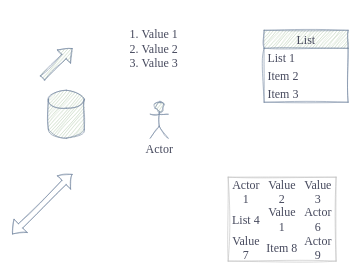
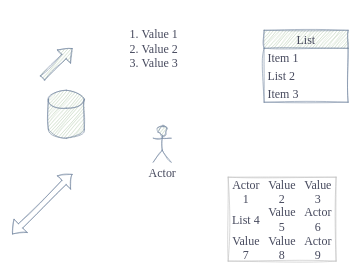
(285, 57) -> (287, 57)
(287, 75) -> (285, 75)
(159, 120) -> (162, 144)
(282, 219) -> (282, 219)
(282, 248) -> (282, 248)
